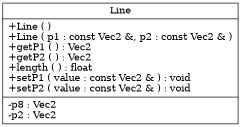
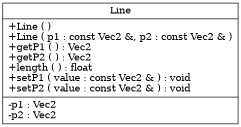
(32, 105) -> (32, 105)
